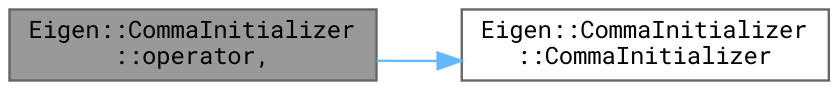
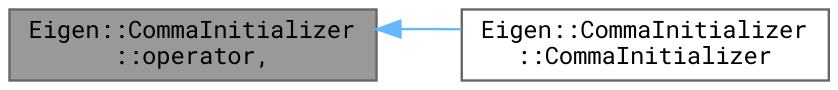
(407, 61) -> (431, 29)
